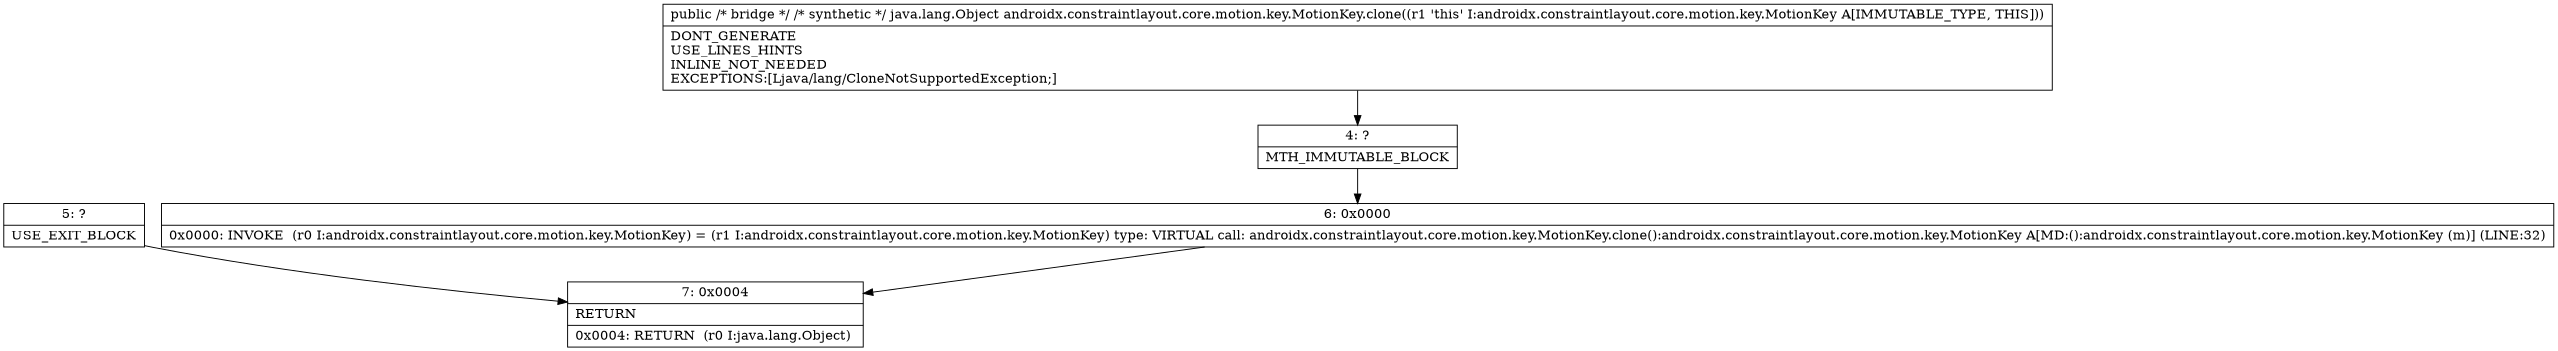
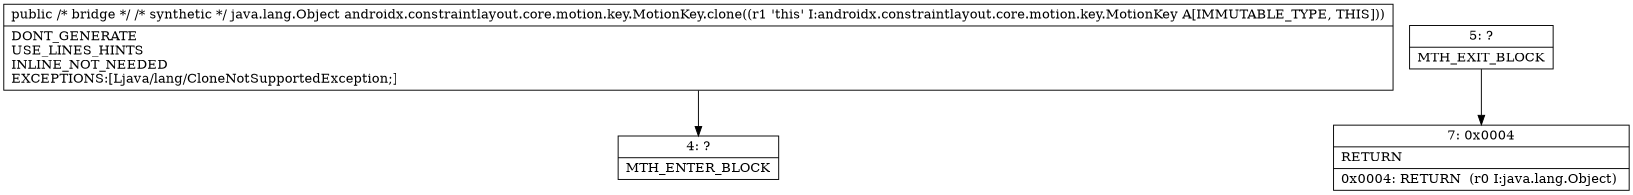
(1358, 157) -> (698, 168)
(1358, 225) -> none
(74, 236) -> (1481, 58)
